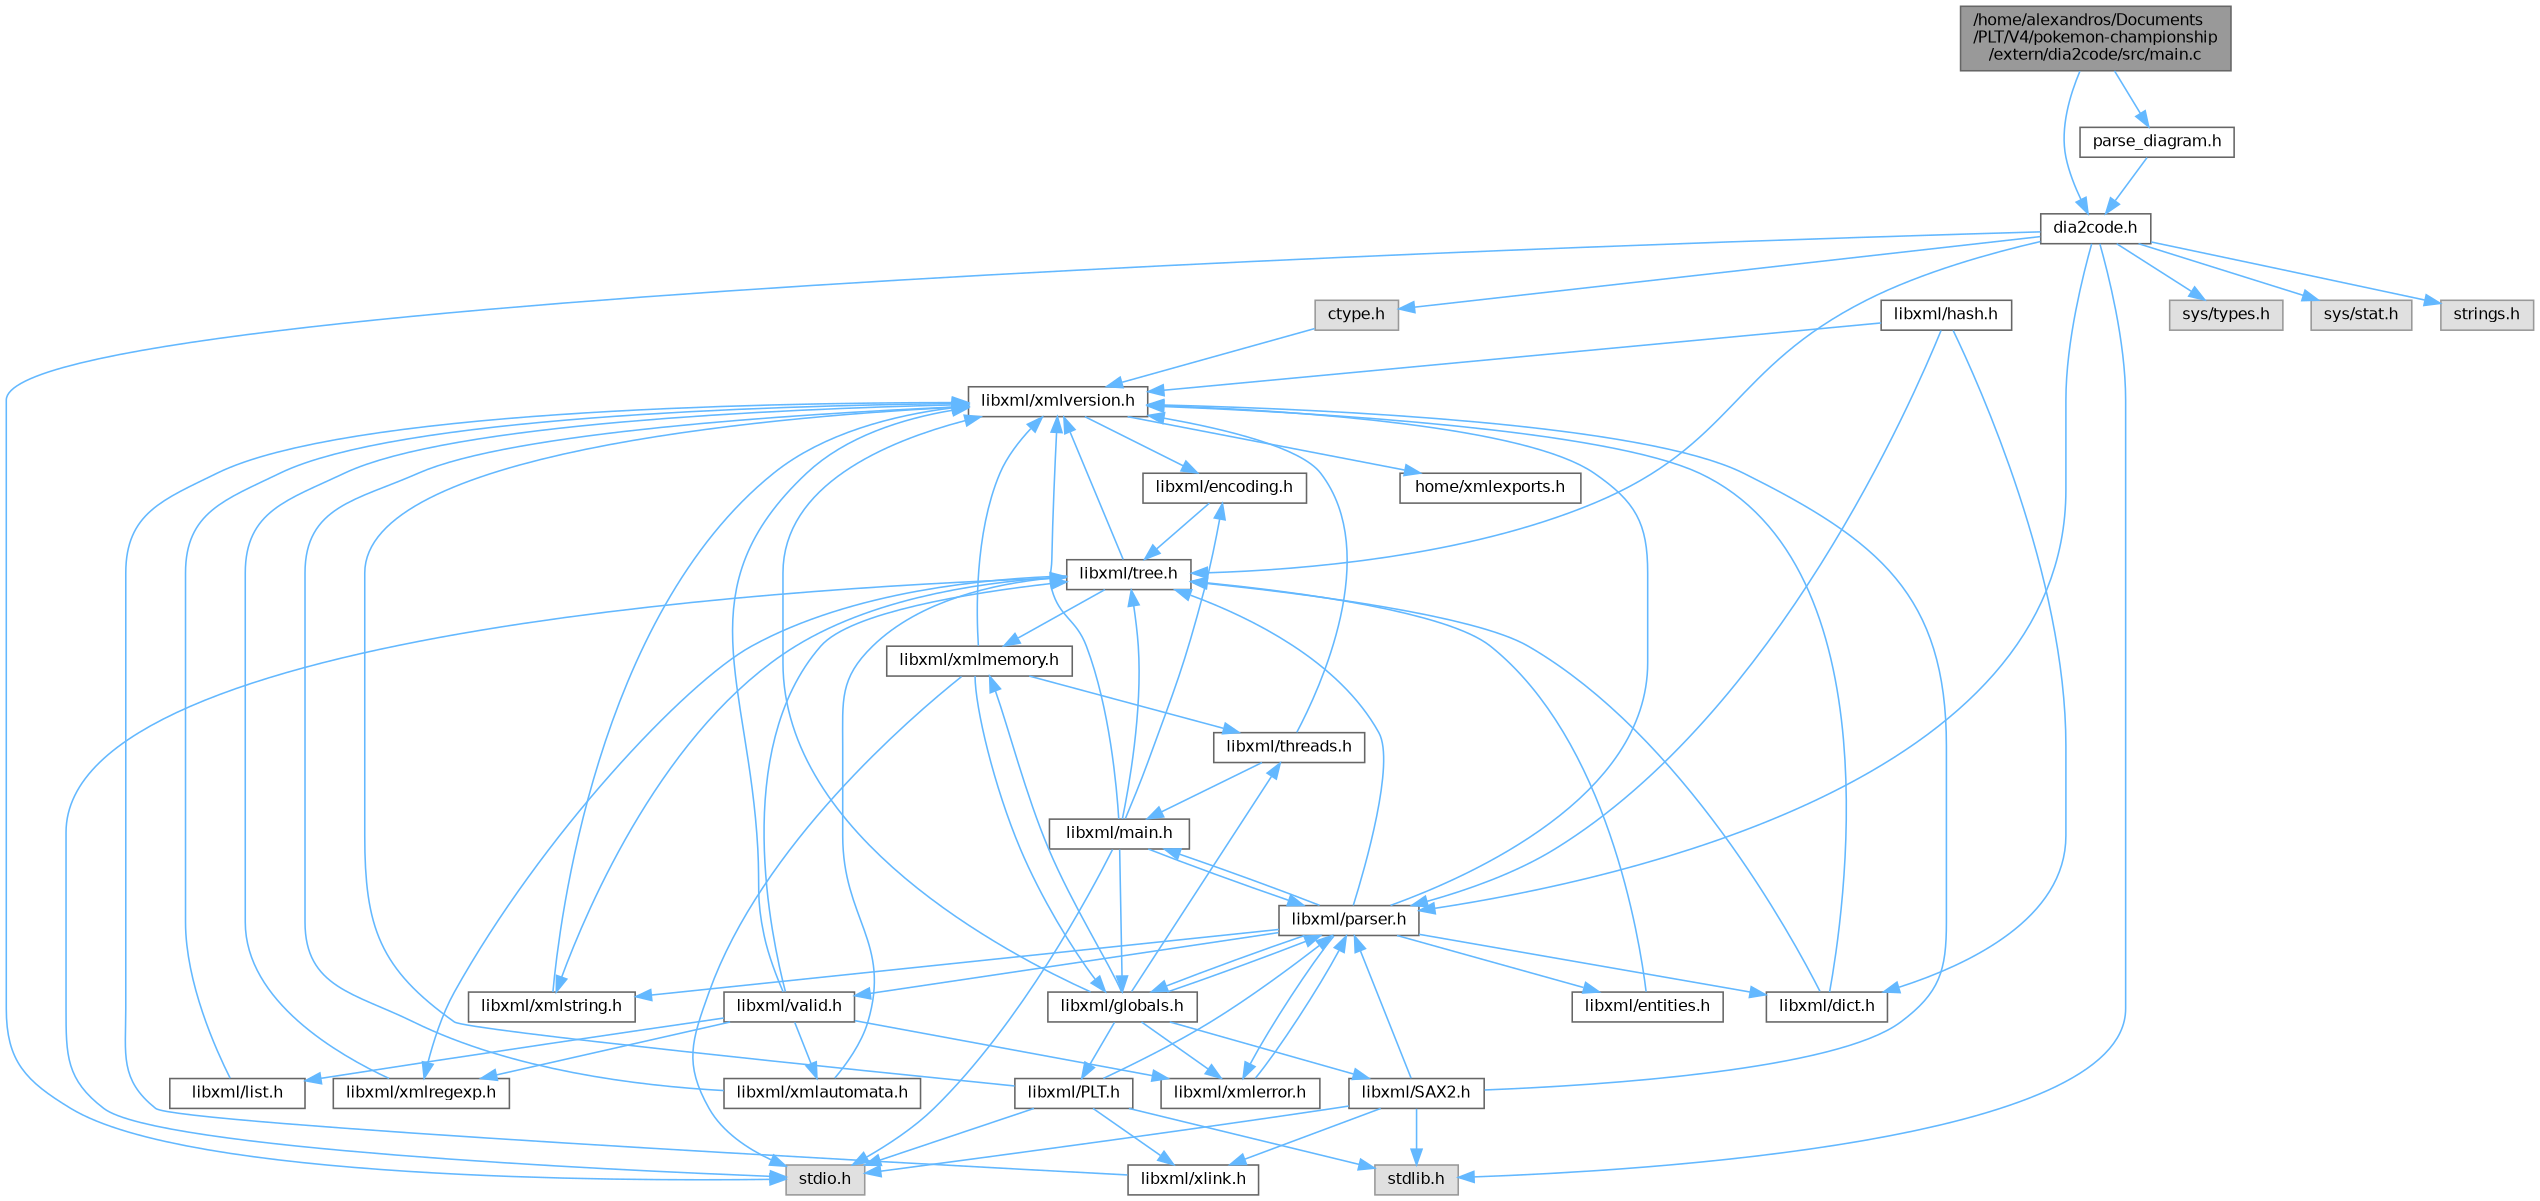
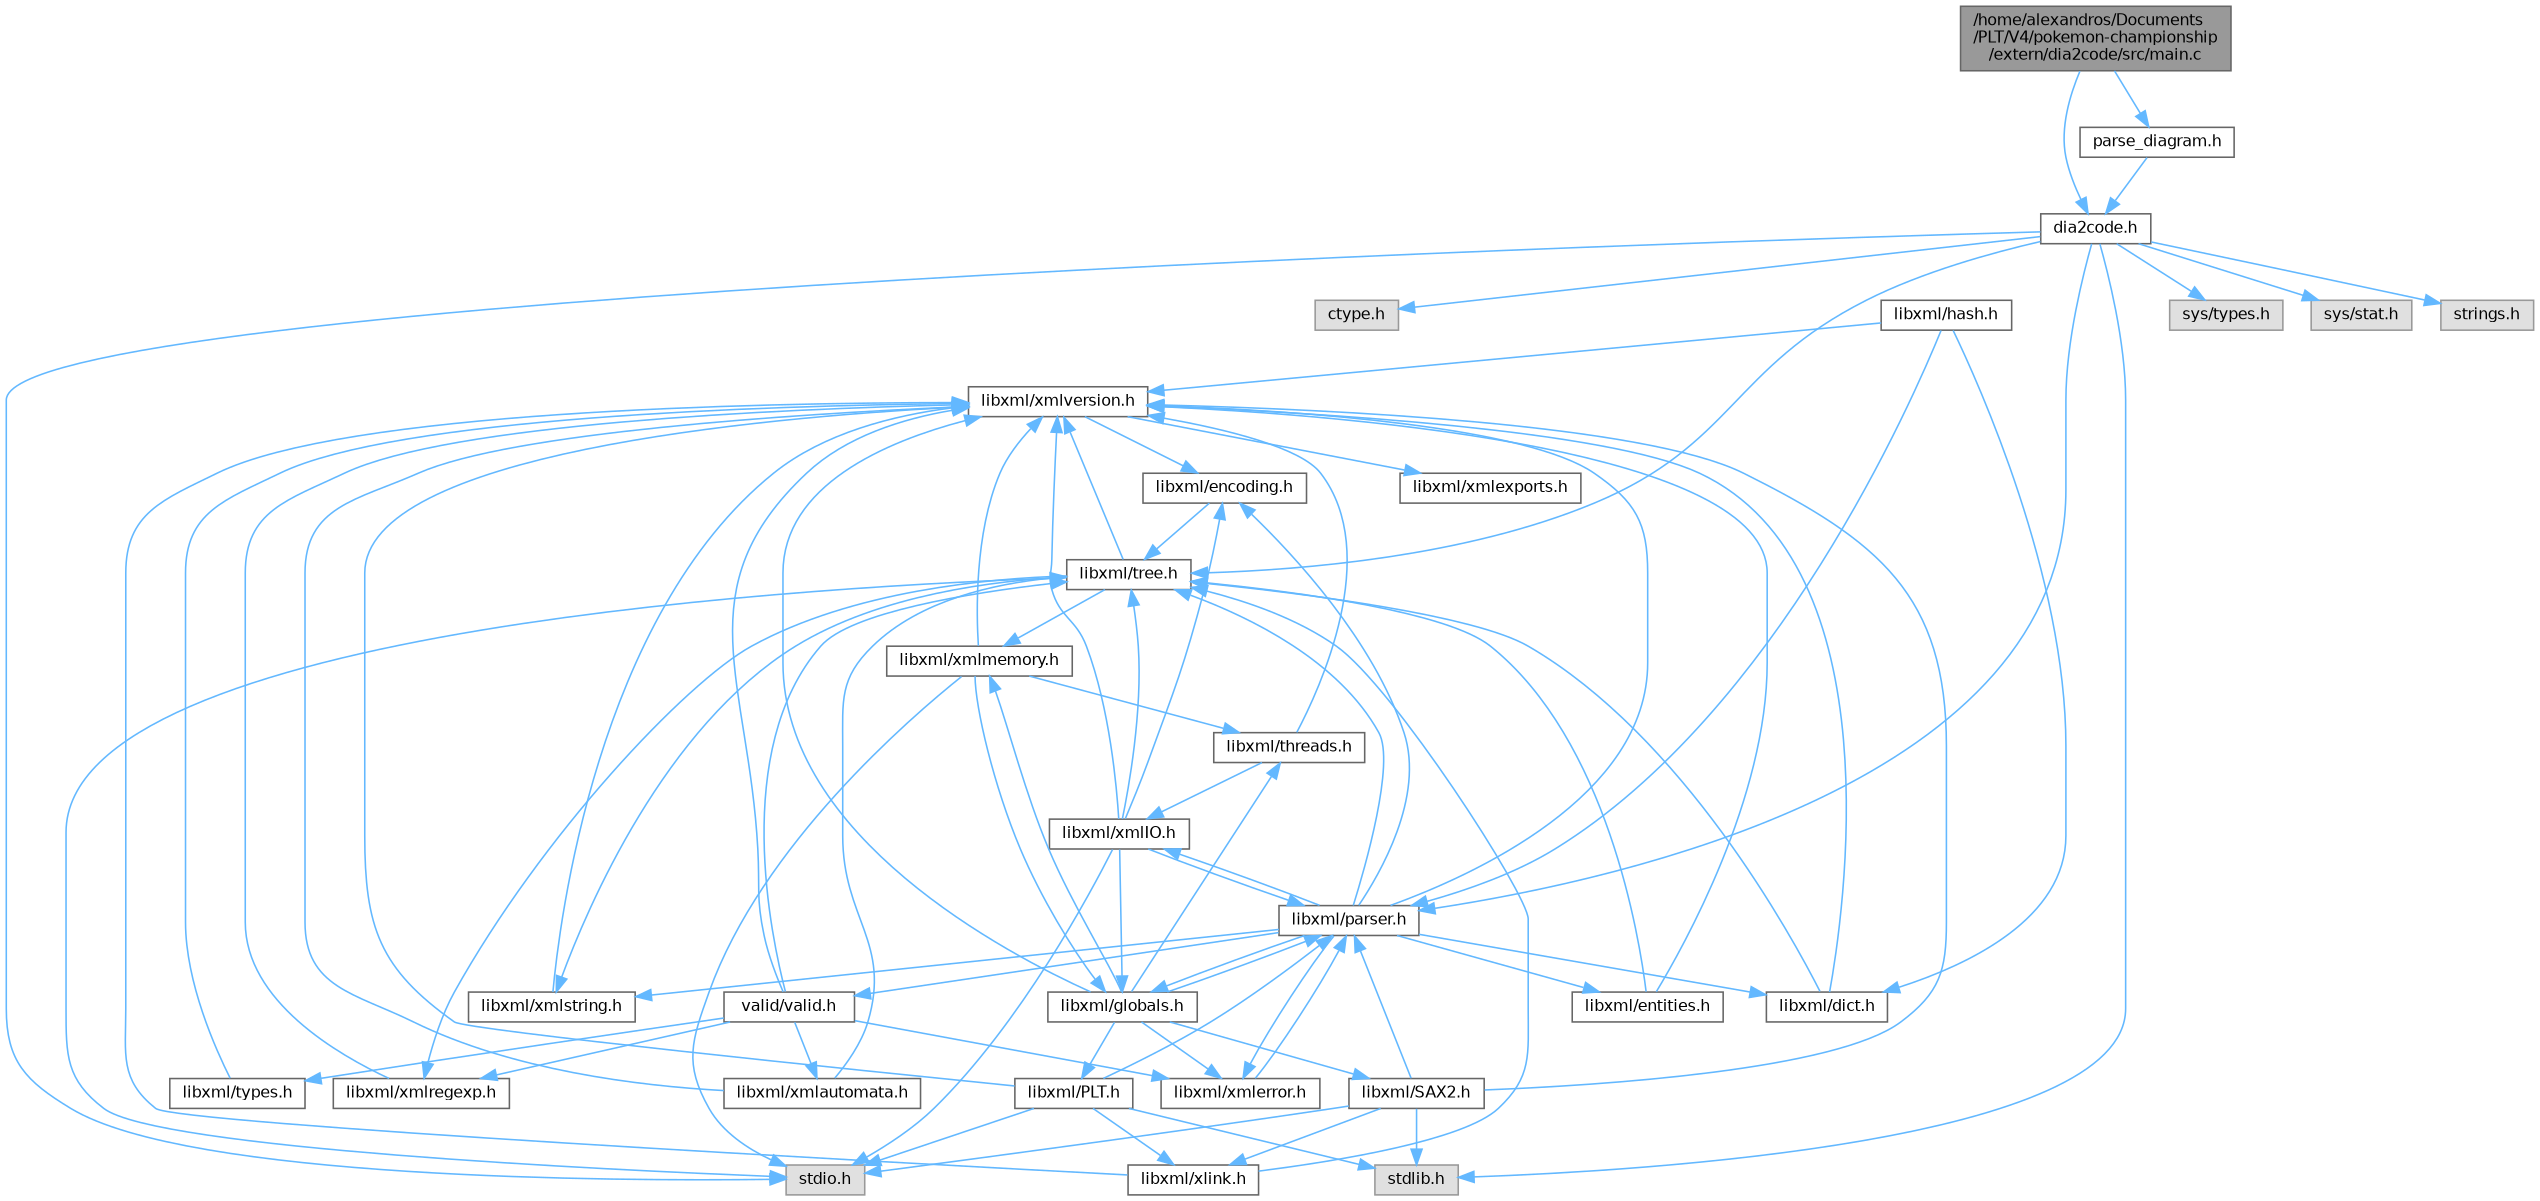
(1218, 355) -> (1700, 497)
(1490, 488) -> (1490, 488)
none -> (1372, 664)
(1119, 834) -> (1119, 834)
none -> (1523, 905)
(789, 1007) -> (789, 1007)
(237, 1093) -> (237, 1093)
